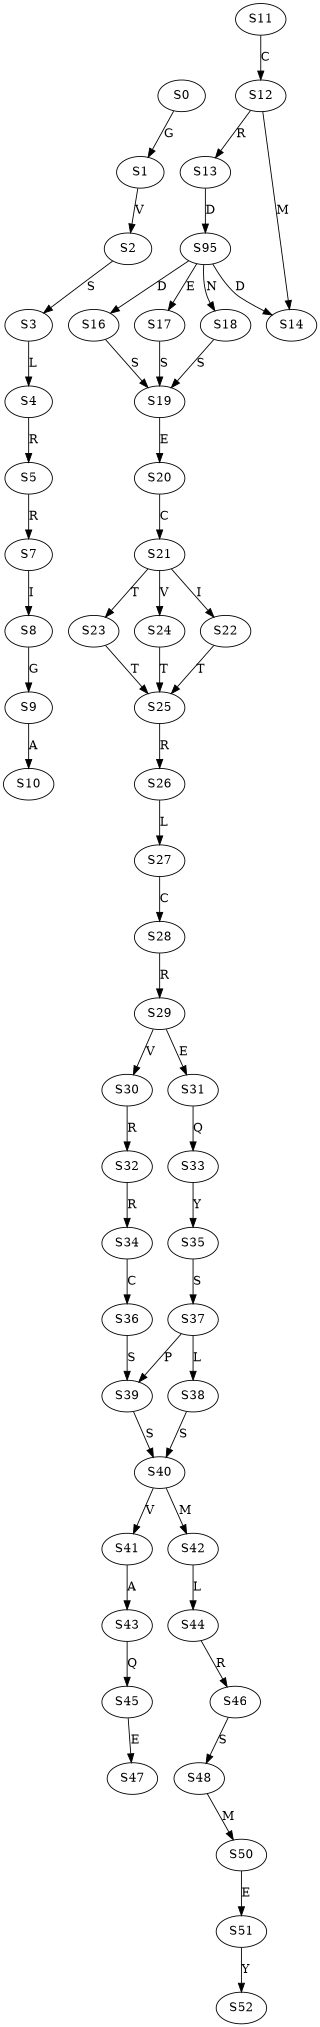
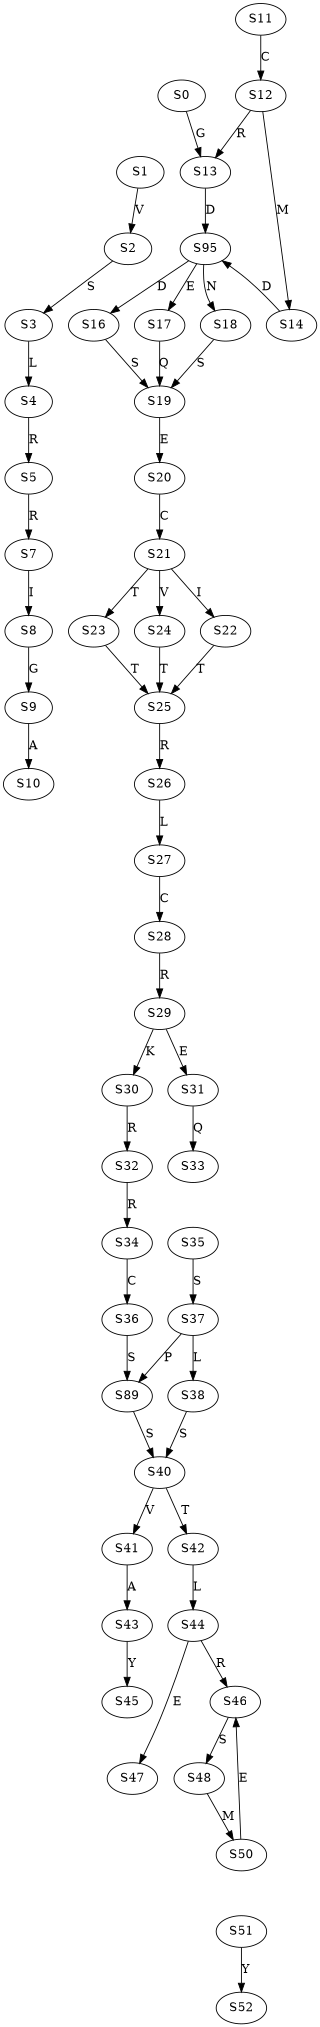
(163, 130) -> (192, 130)
(234, 292) -> (256, 287)
(164, 364) -> (164, 364)
(150, 1052) -> (150, 1052)
(193, 1200) -> none
(127, 1396) -> (127, 1396)
(186, 1511) -> (186, 1511)
(132, 1664) -> (132, 1664)
(129, 1736) -> (168, 1699)
(241, 1889) -> (239, 1783)
